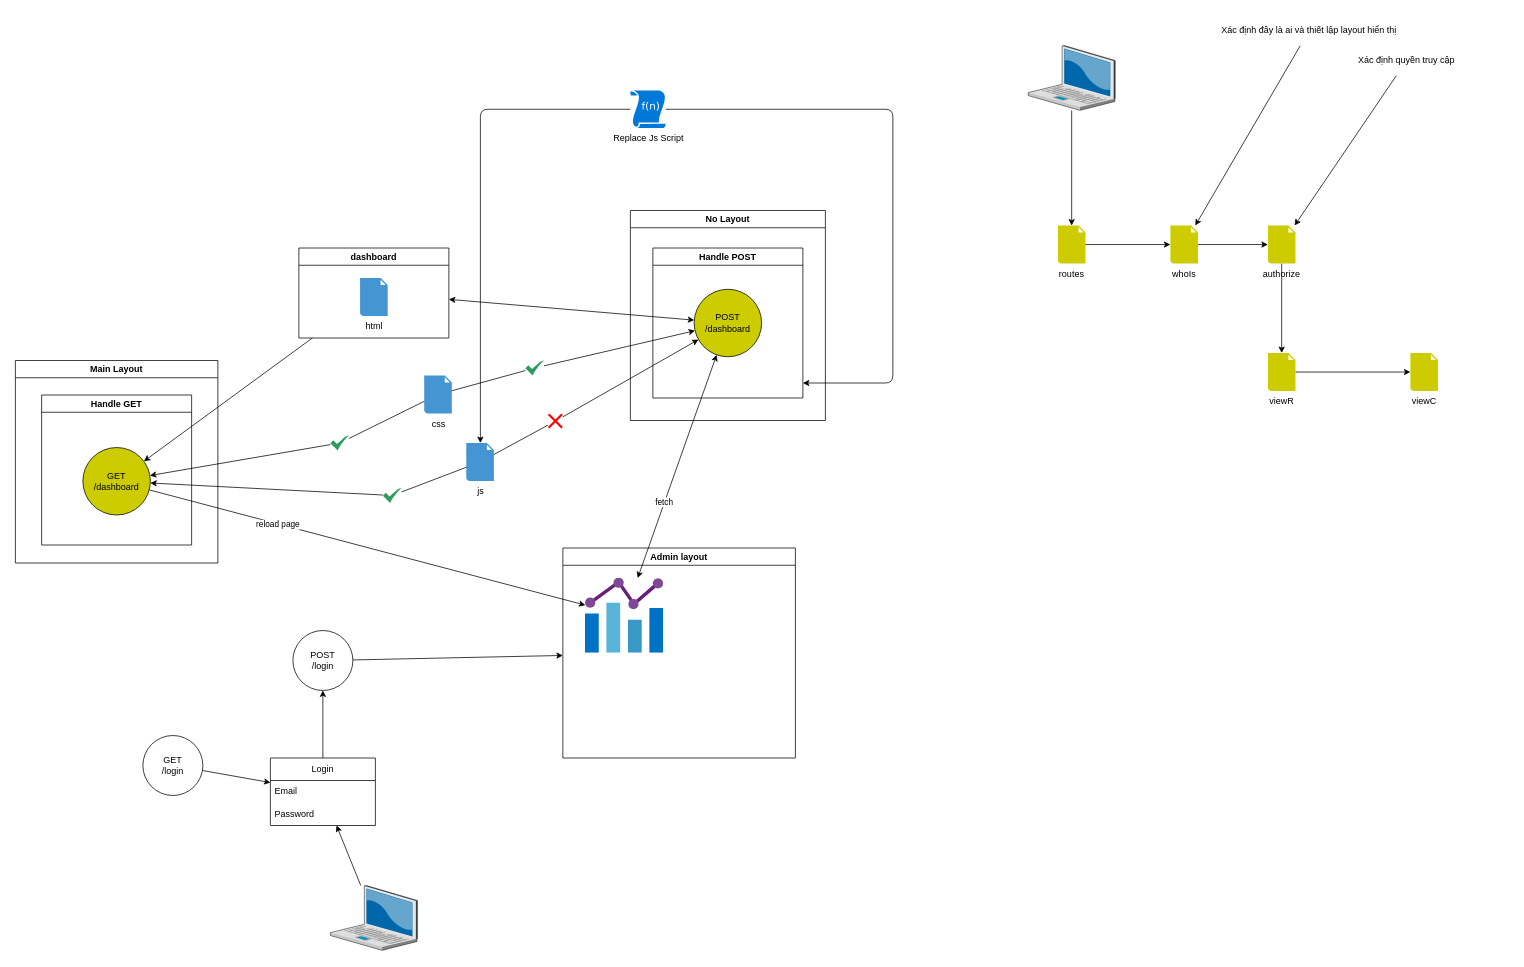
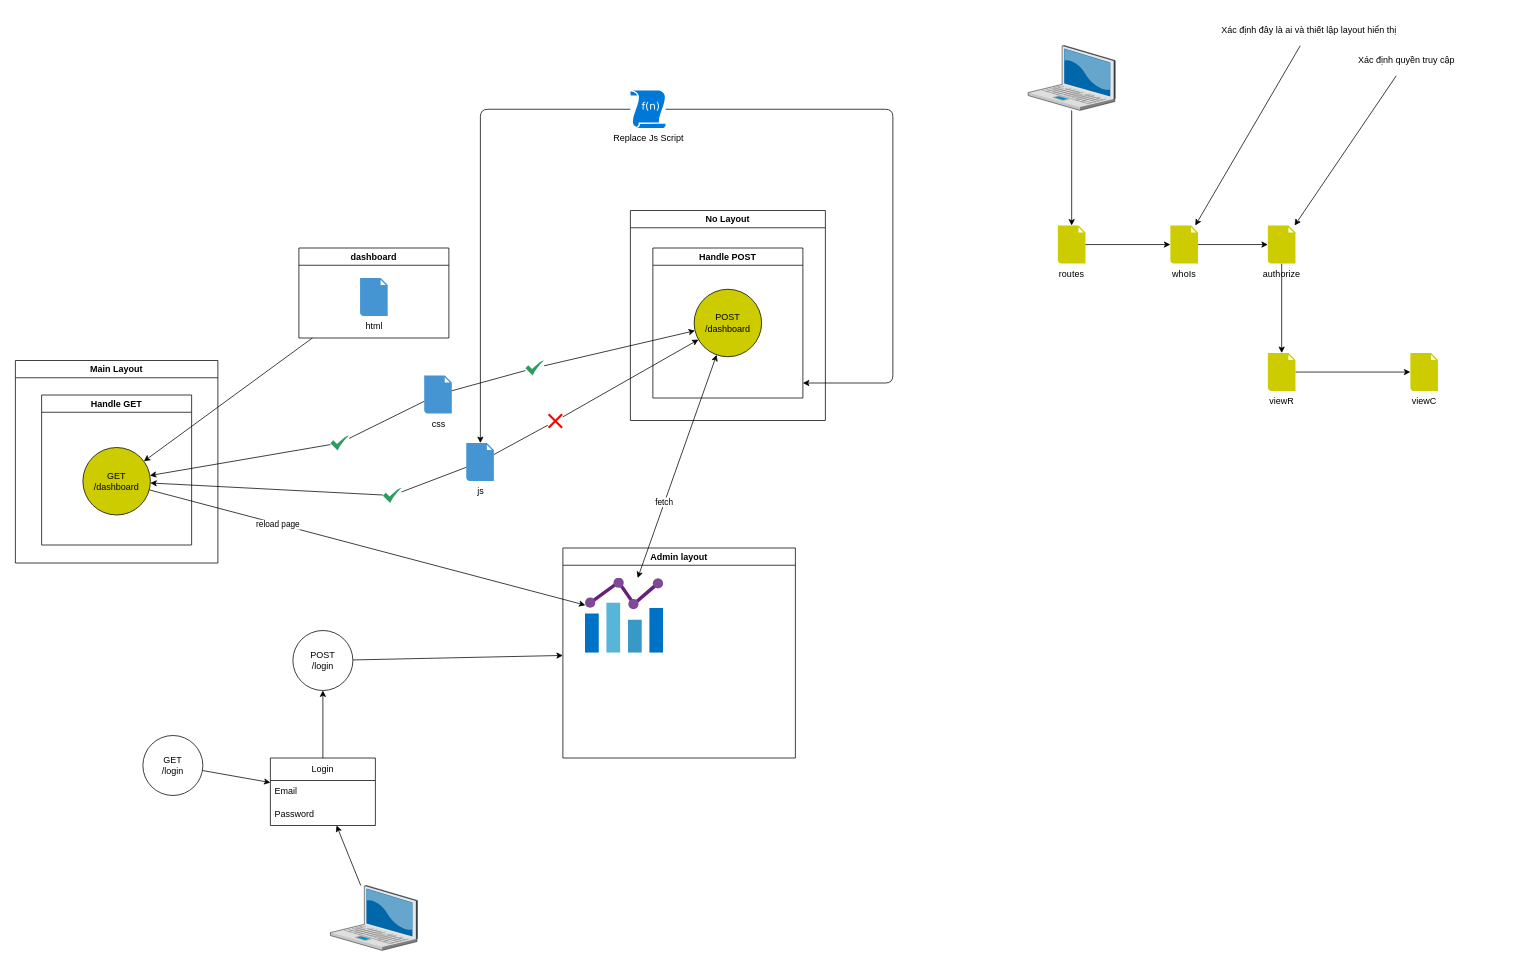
(572, 310) -> none
